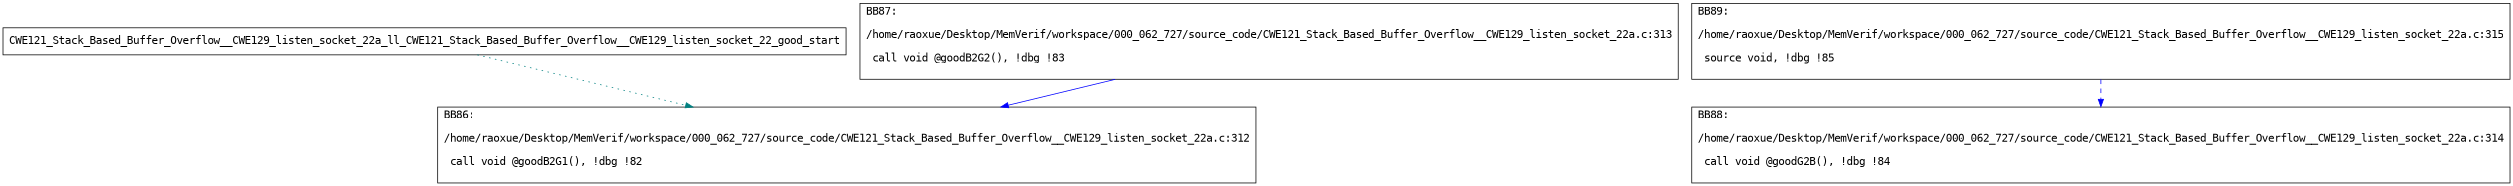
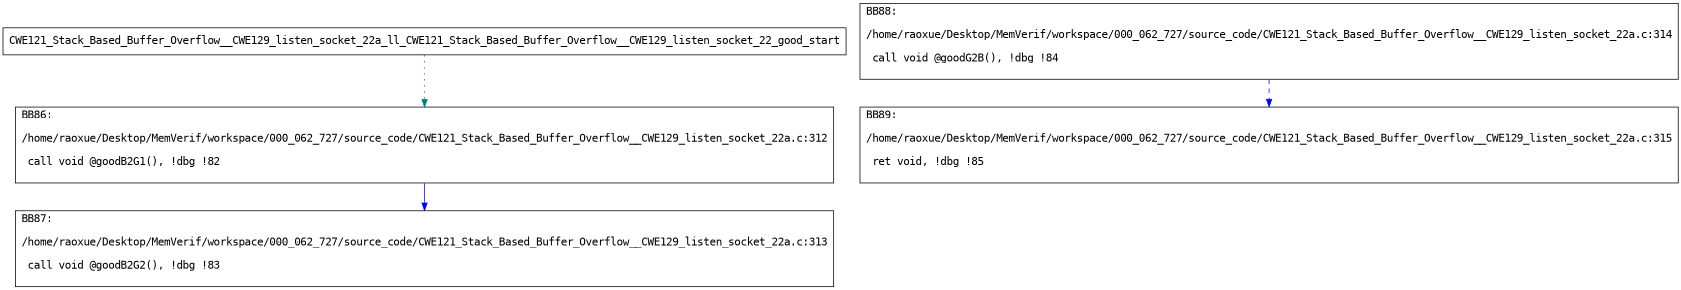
(1766, 58) -> (925, 162)
(2101, 89) -> (1269, 89)
(1062, 92) -> (425, 193)
